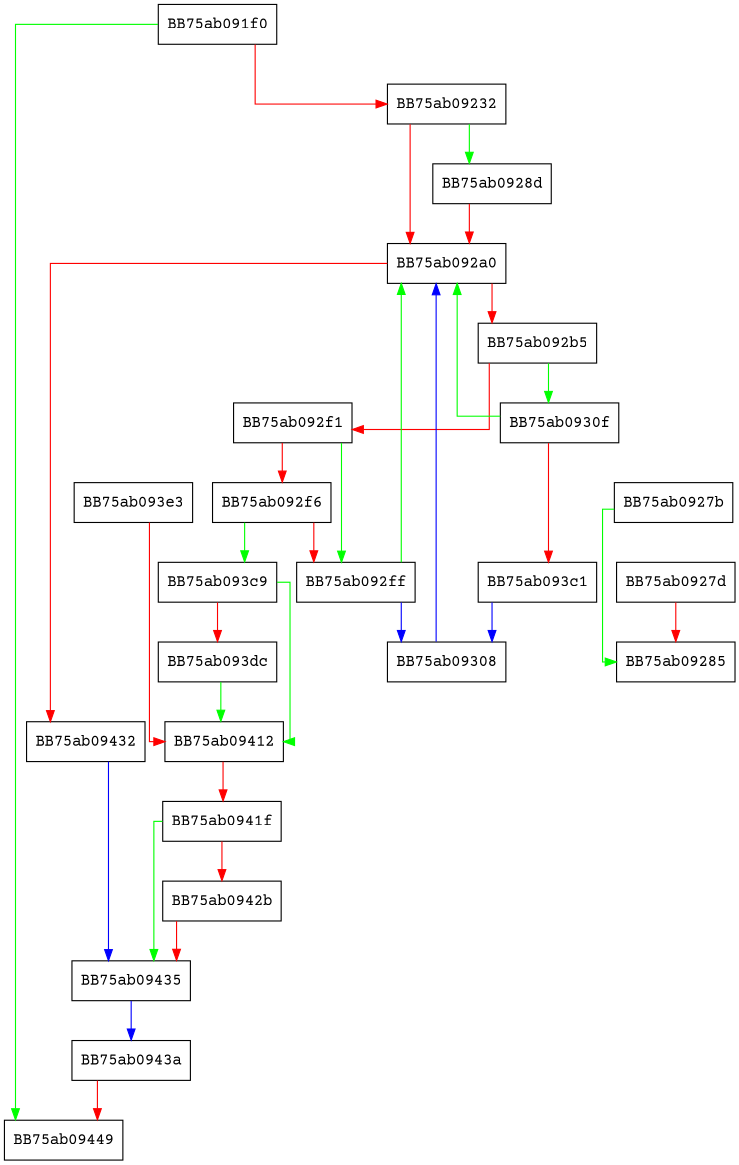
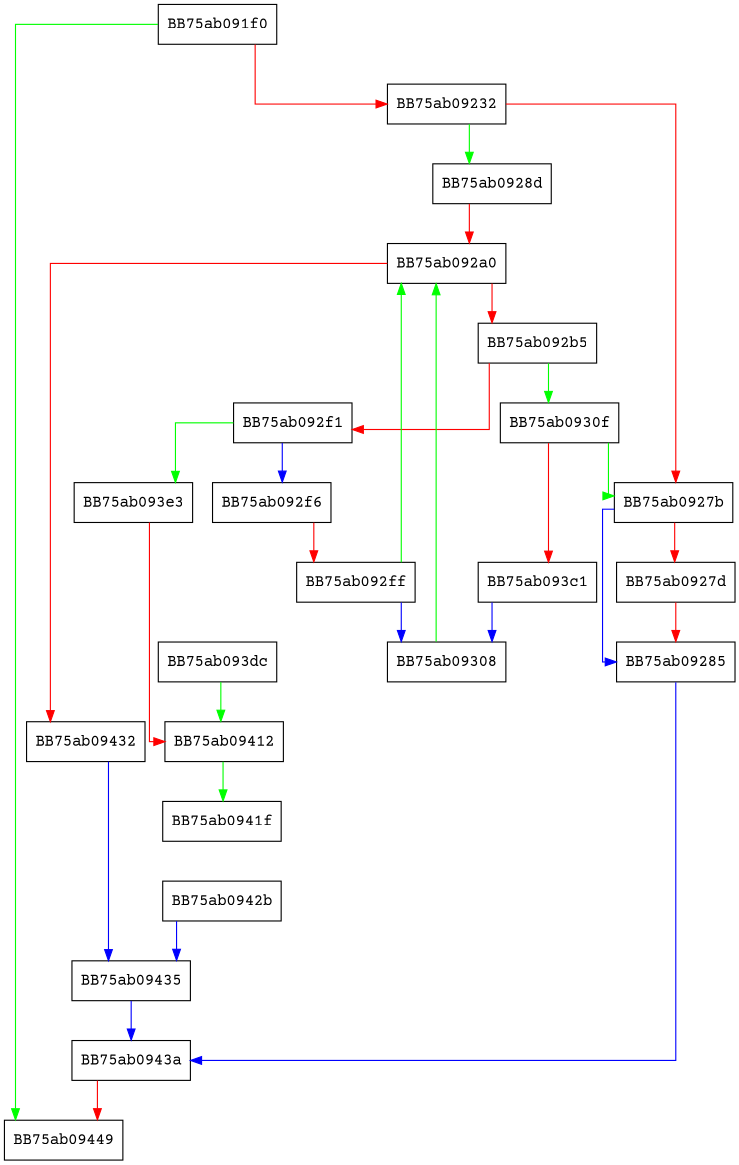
(410, 178) -> (676, 203)
(457, 377) -> (608, 470)
(282, 457) -> (282, 457)
(436, 468) -> (436, 468)
(341, 497) -> (180, 423)
none -> (675, 537)
(603, 581) -> (603, 581)
(218, 582) -> none
(223, 776) -> (223, 776)
(222, 856) -> none
(154, 881) -> none
(177, 935) -> (177, 935)
none -> (628, 1060)
